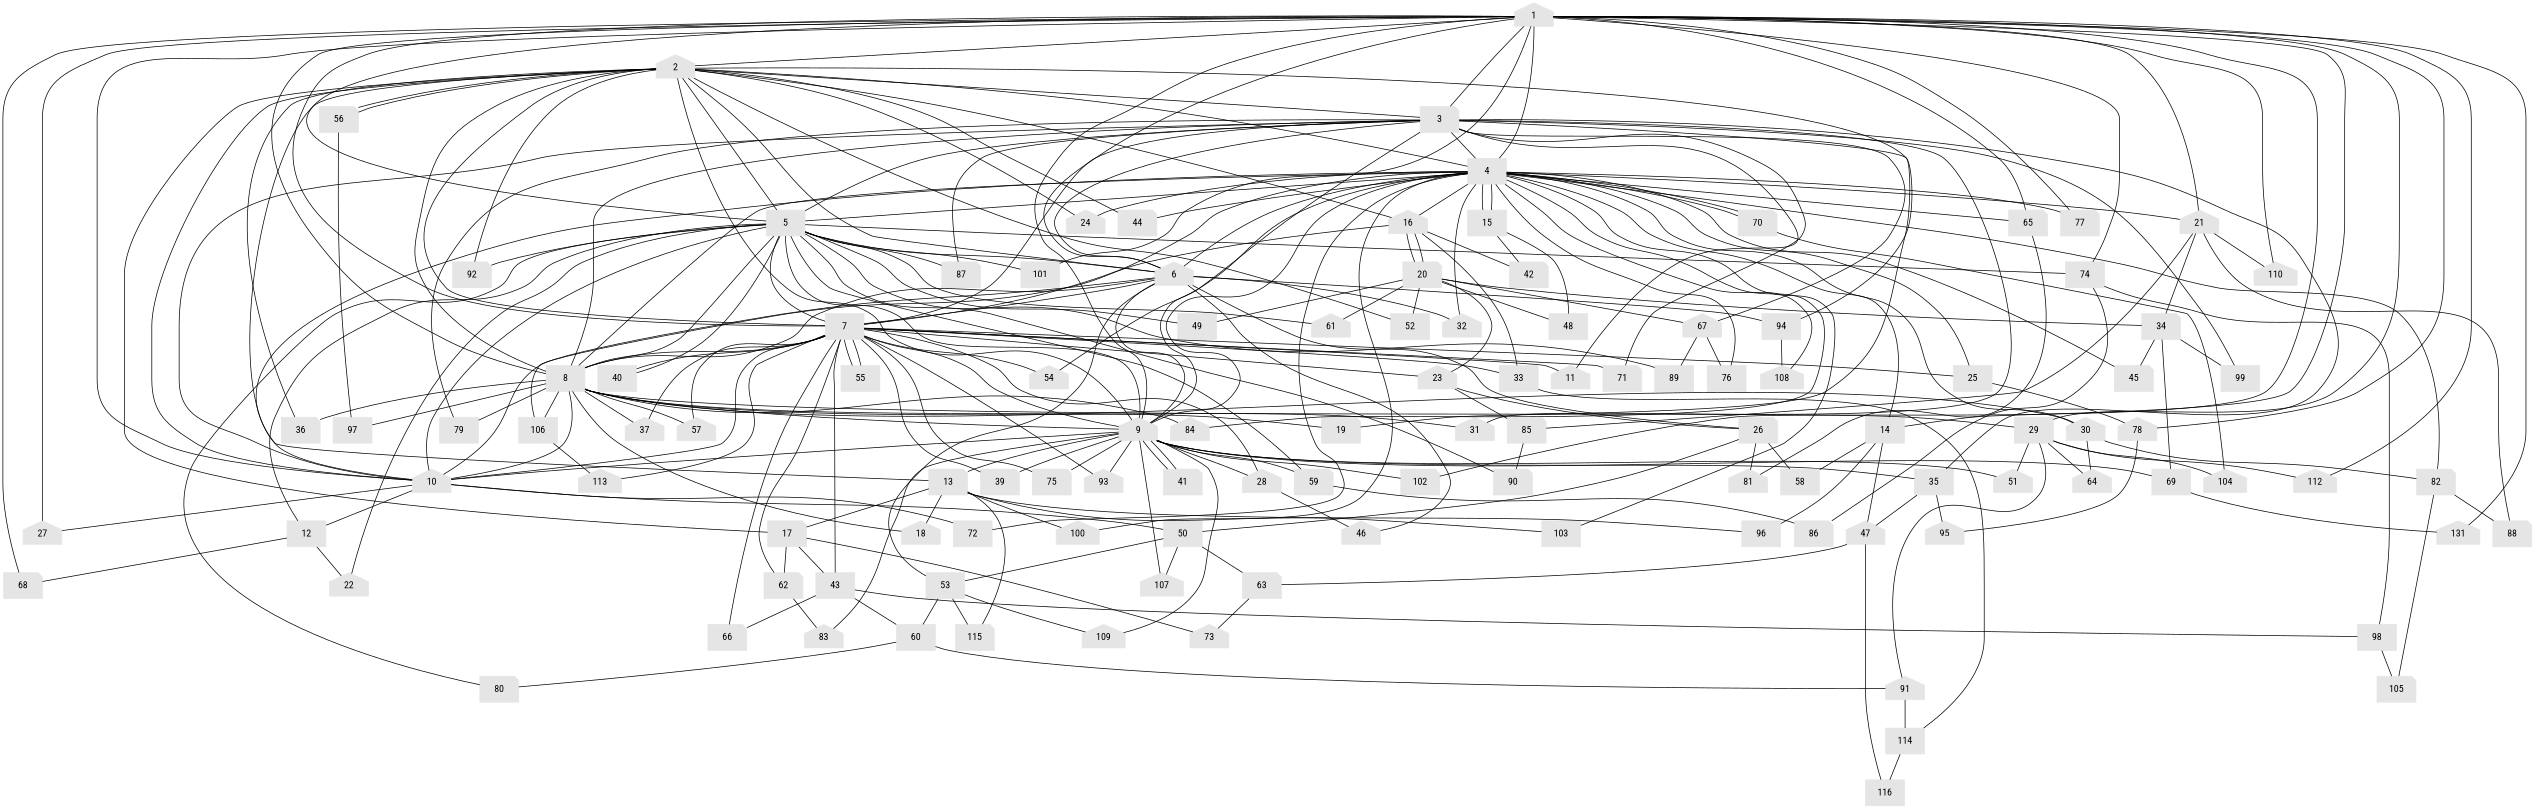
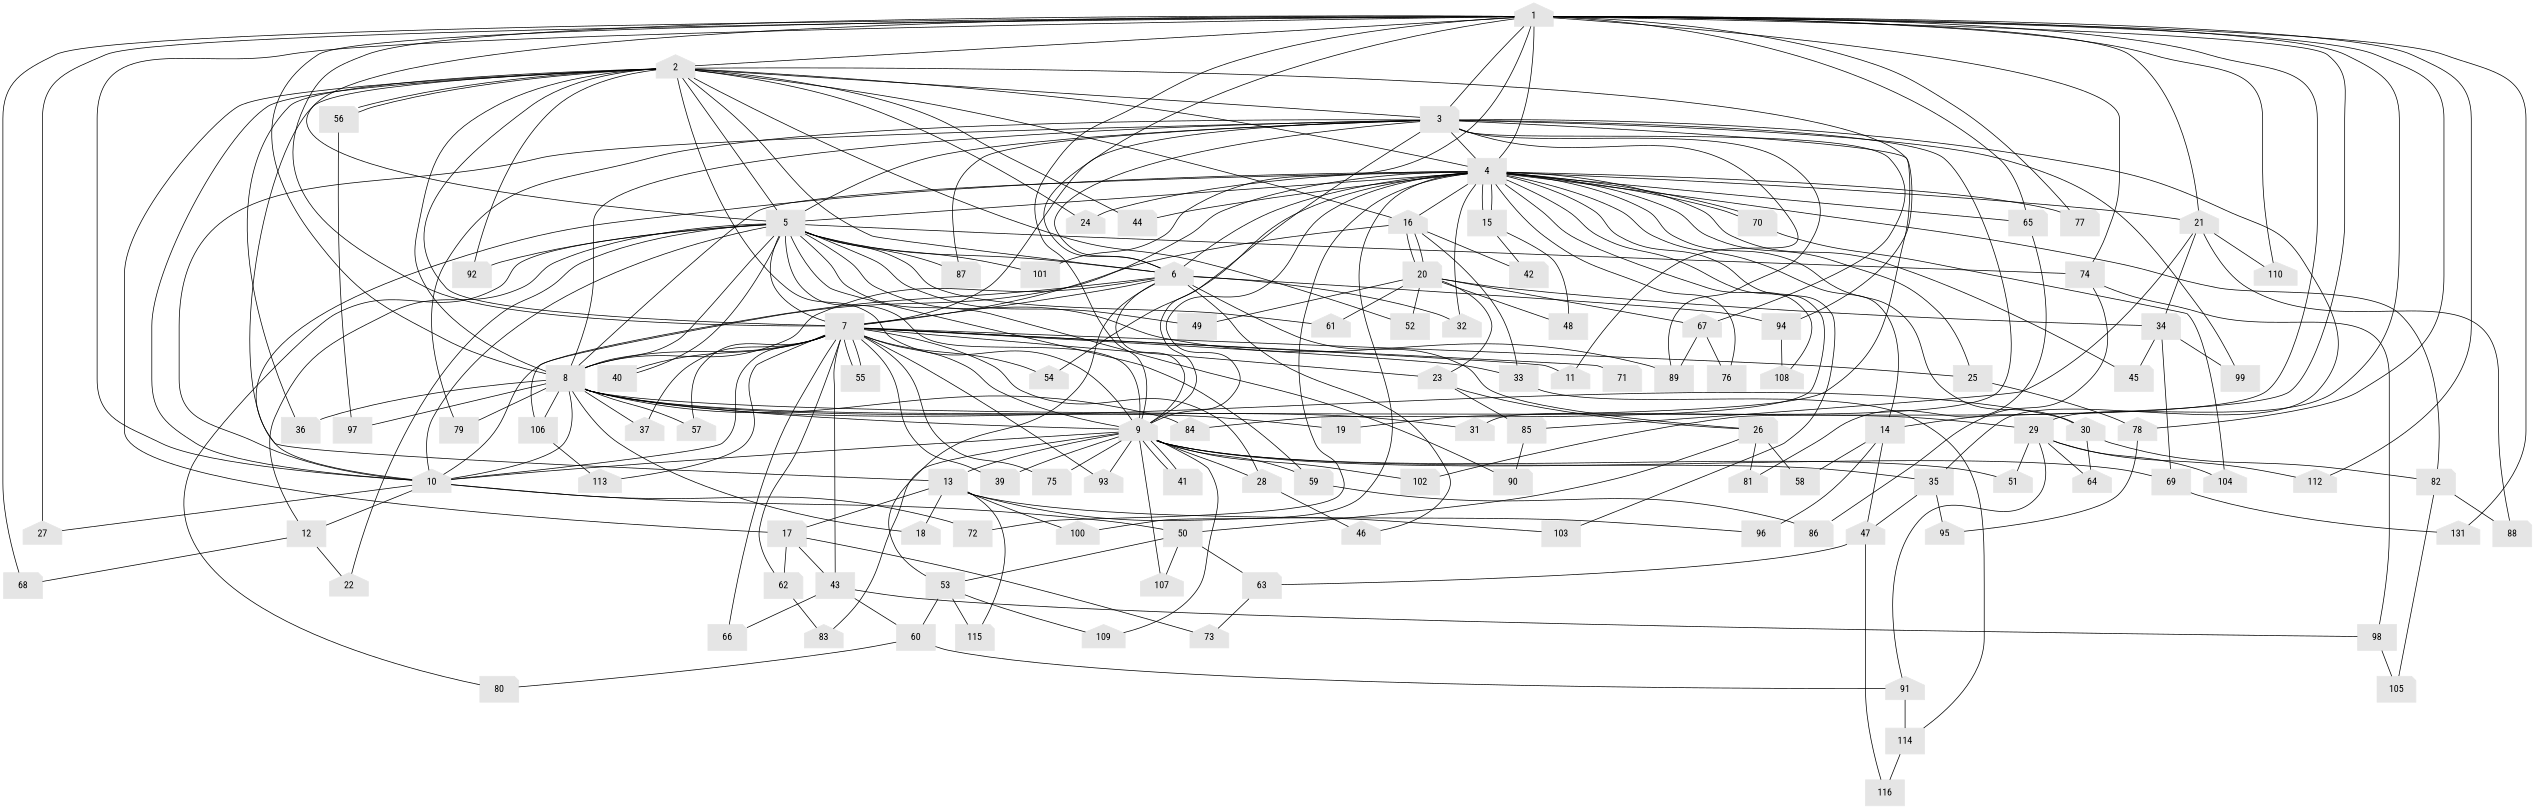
(1765, 166) -> (1774, 156)
